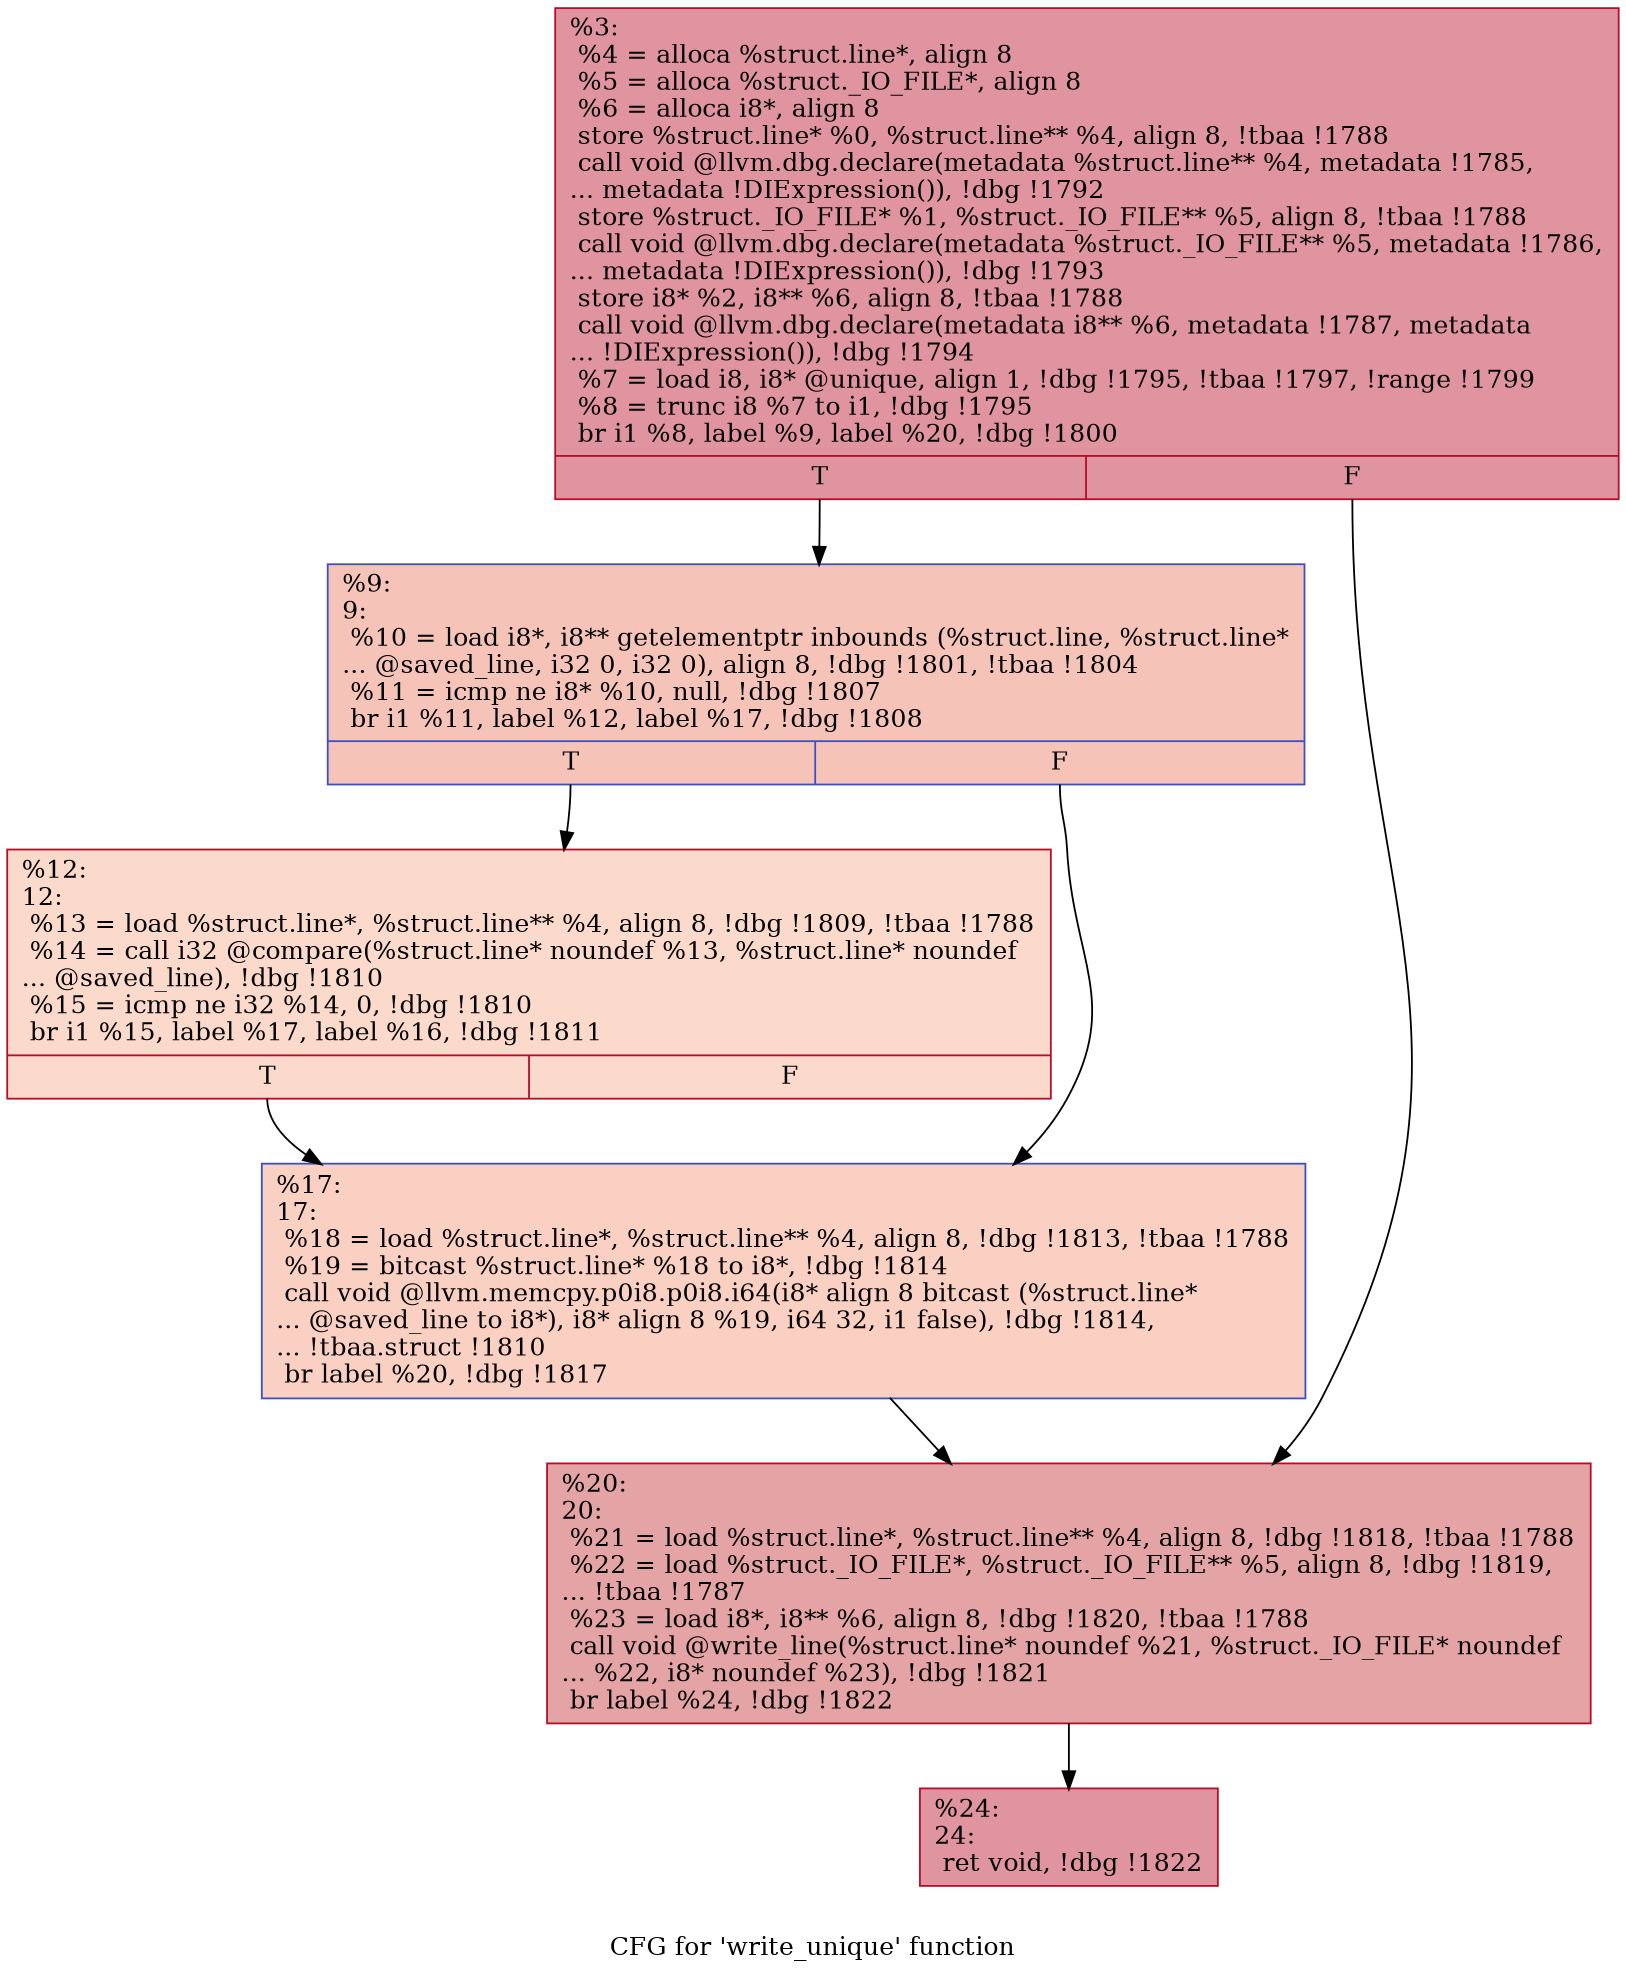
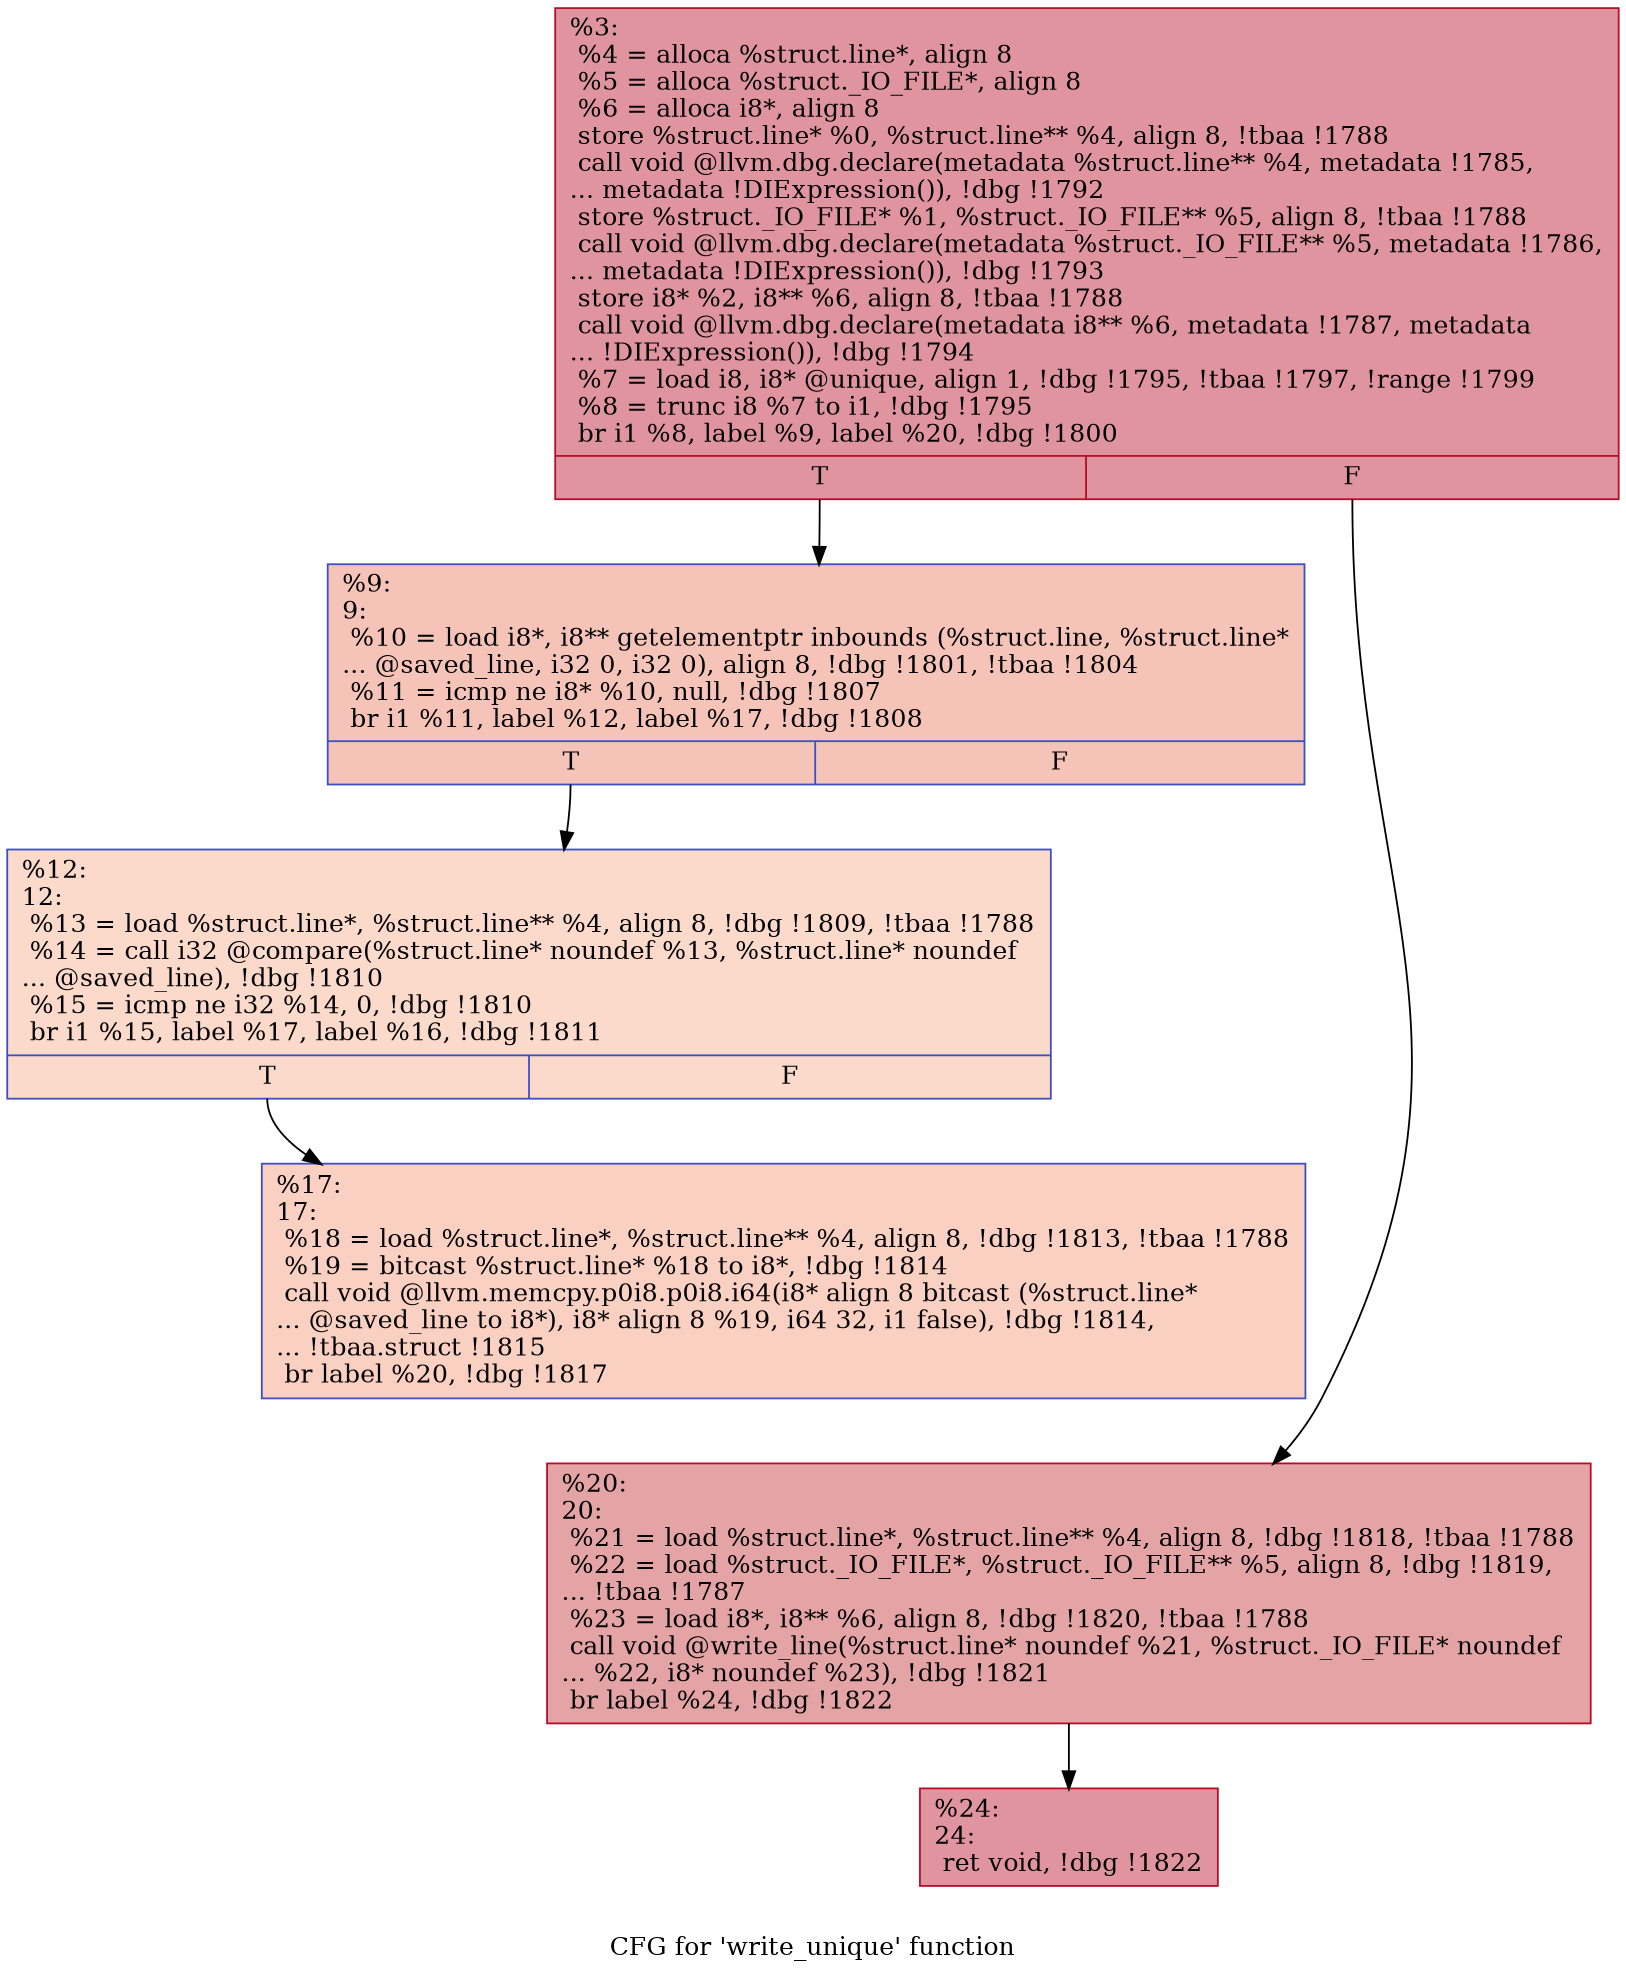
(529, 974) -> (529, 974)
(1089, 976) -> none
(412, 1348) -> (412, 1348)
(914, 1424) -> none
